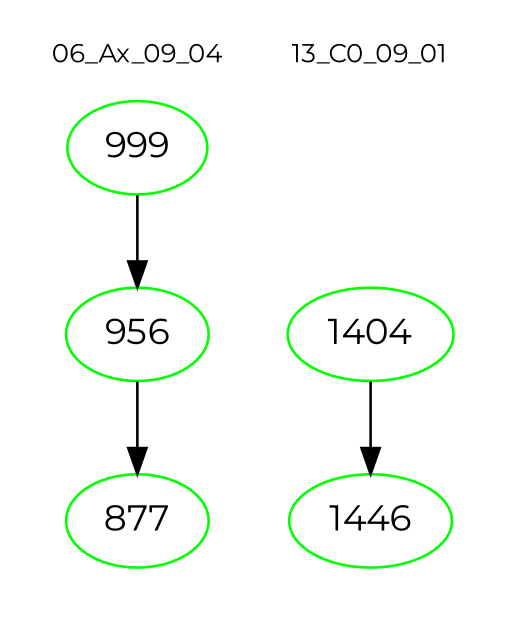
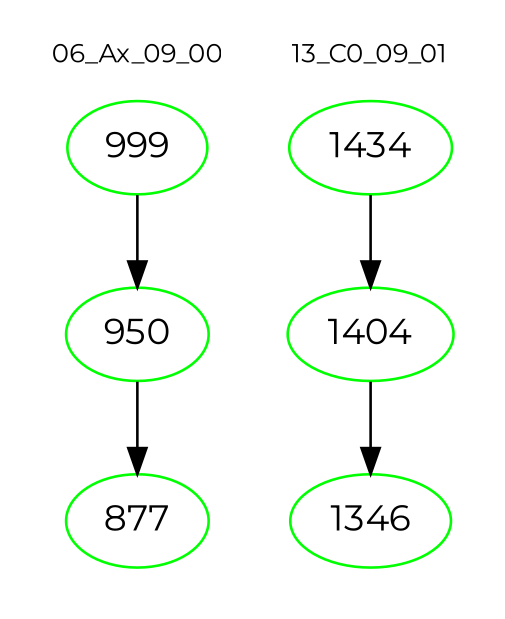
(139, 56) -> (139, 56)
none -> (371, 148)
(137, 334) -> (137, 334)
(371, 521) -> (371, 521)
